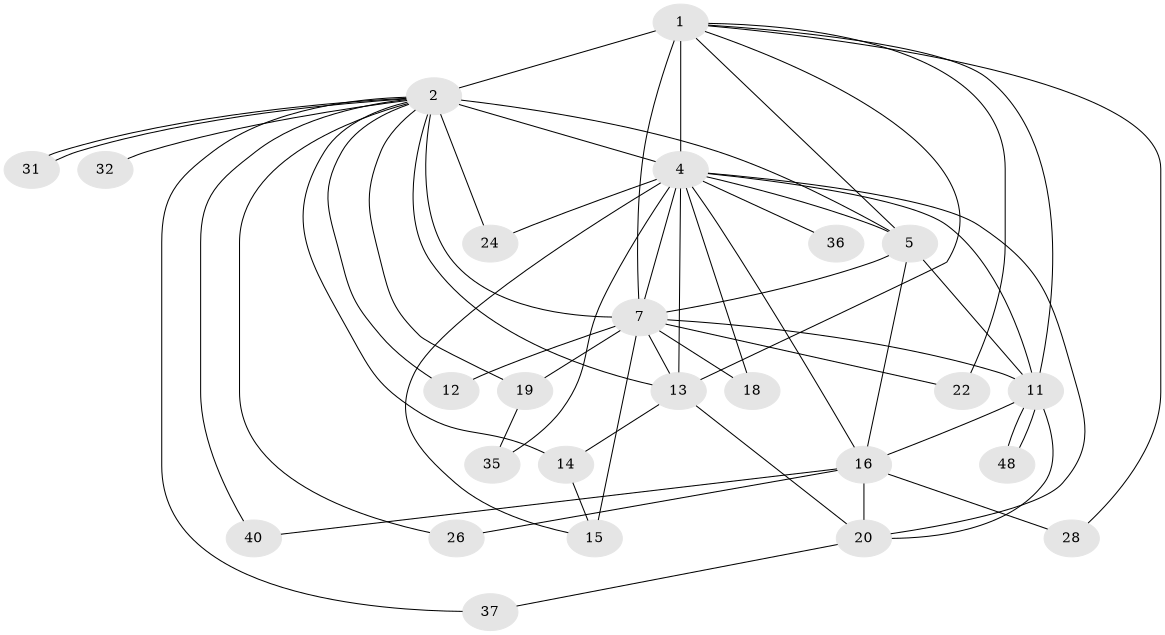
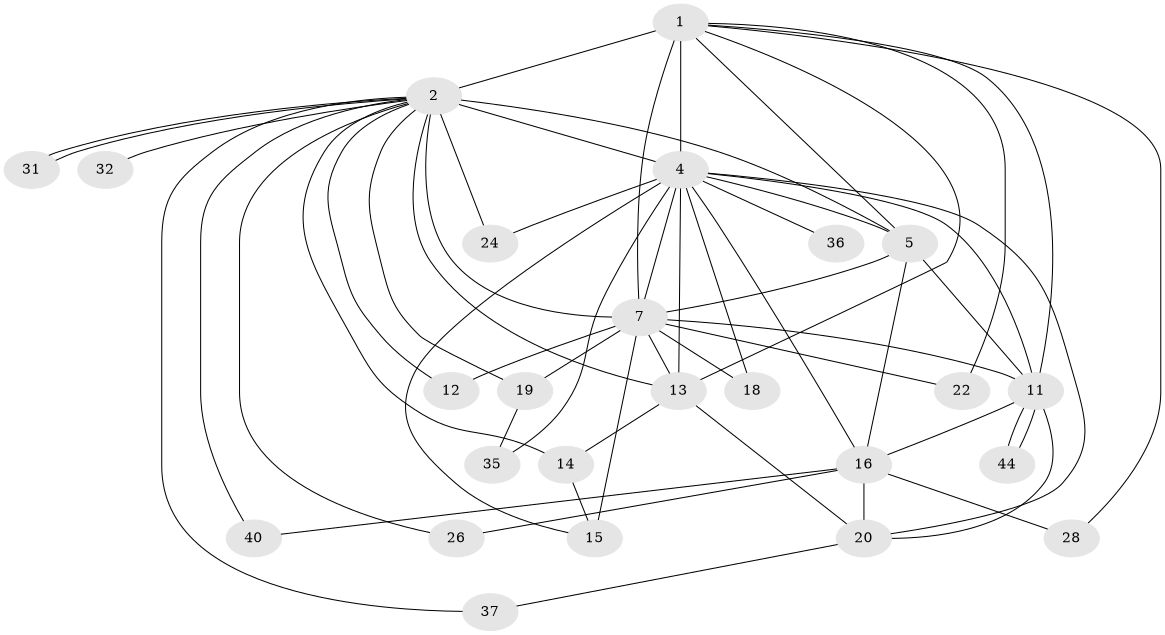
(1007, 465) -> (1007, 465)
